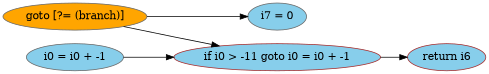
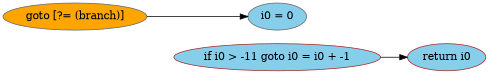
(277, 17) -> (277, 17)
(168, 36) -> none
(75, 57) -> none
(447, 57) -> (447, 57)
